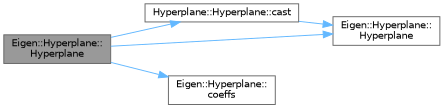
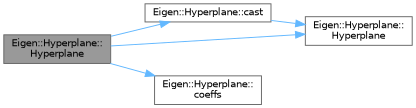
(222, 13) -> (208, 13)
